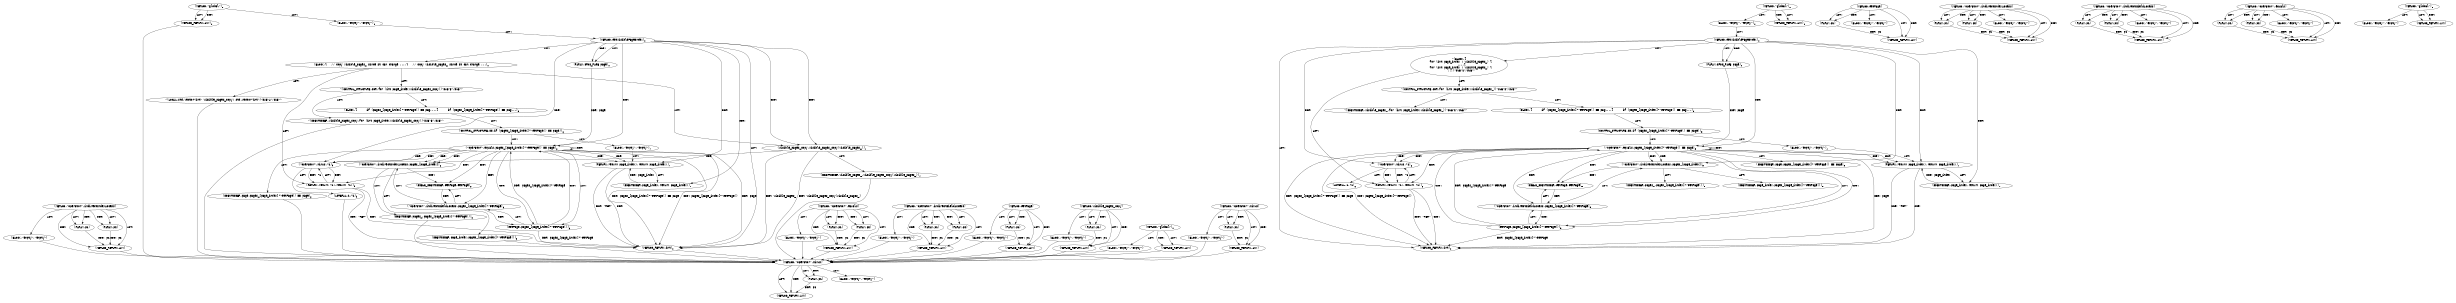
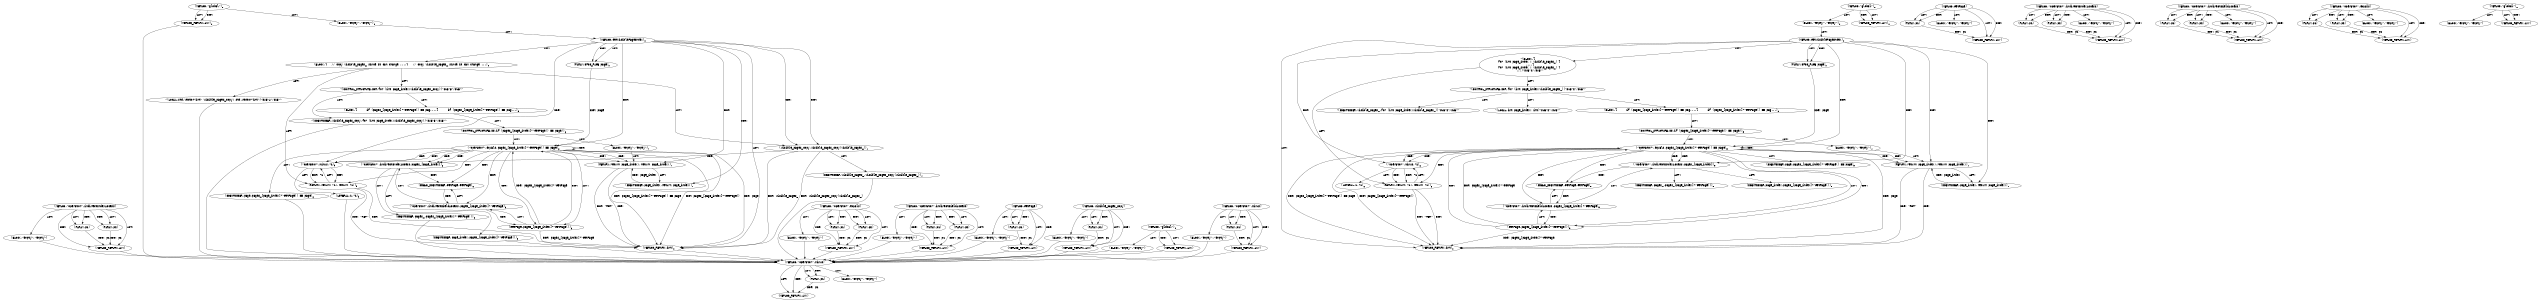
none -> (1528, 111)
